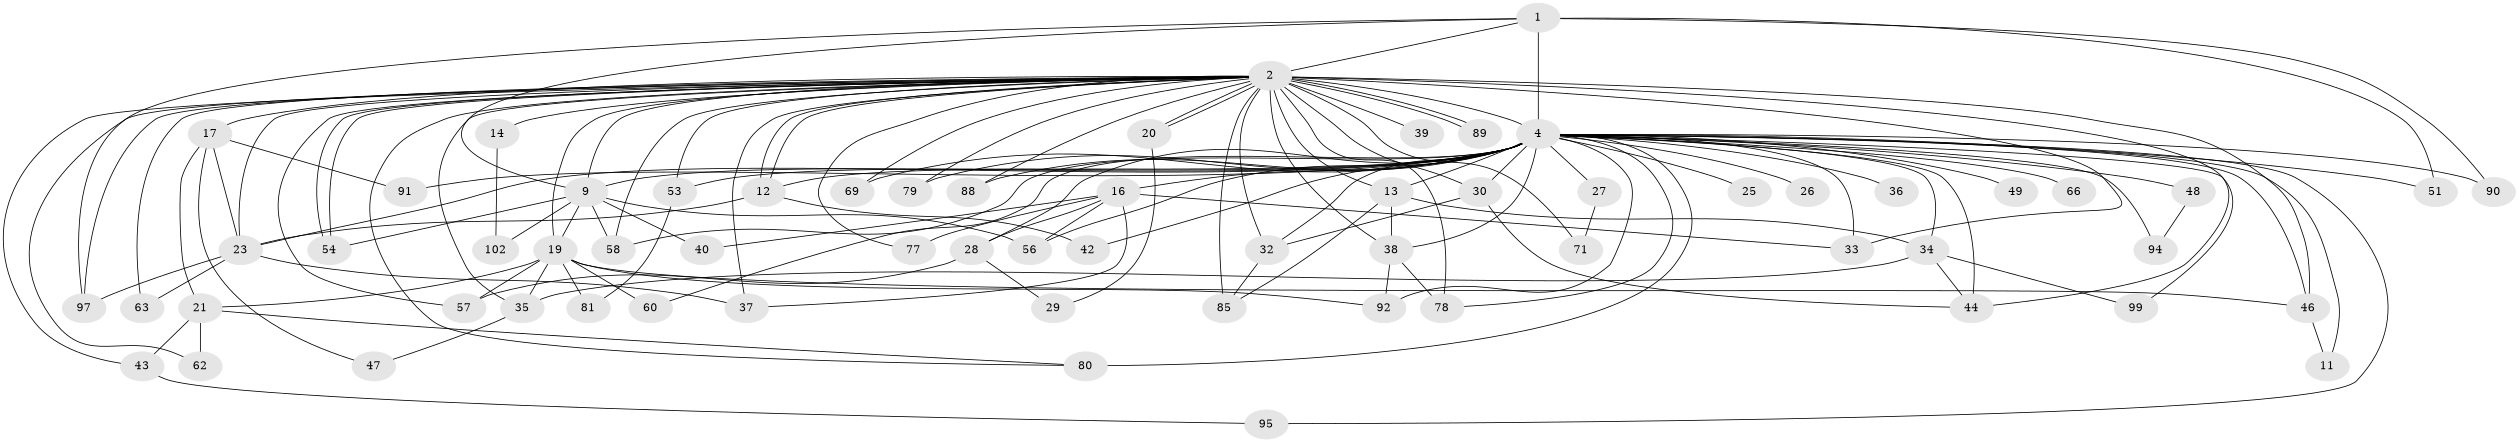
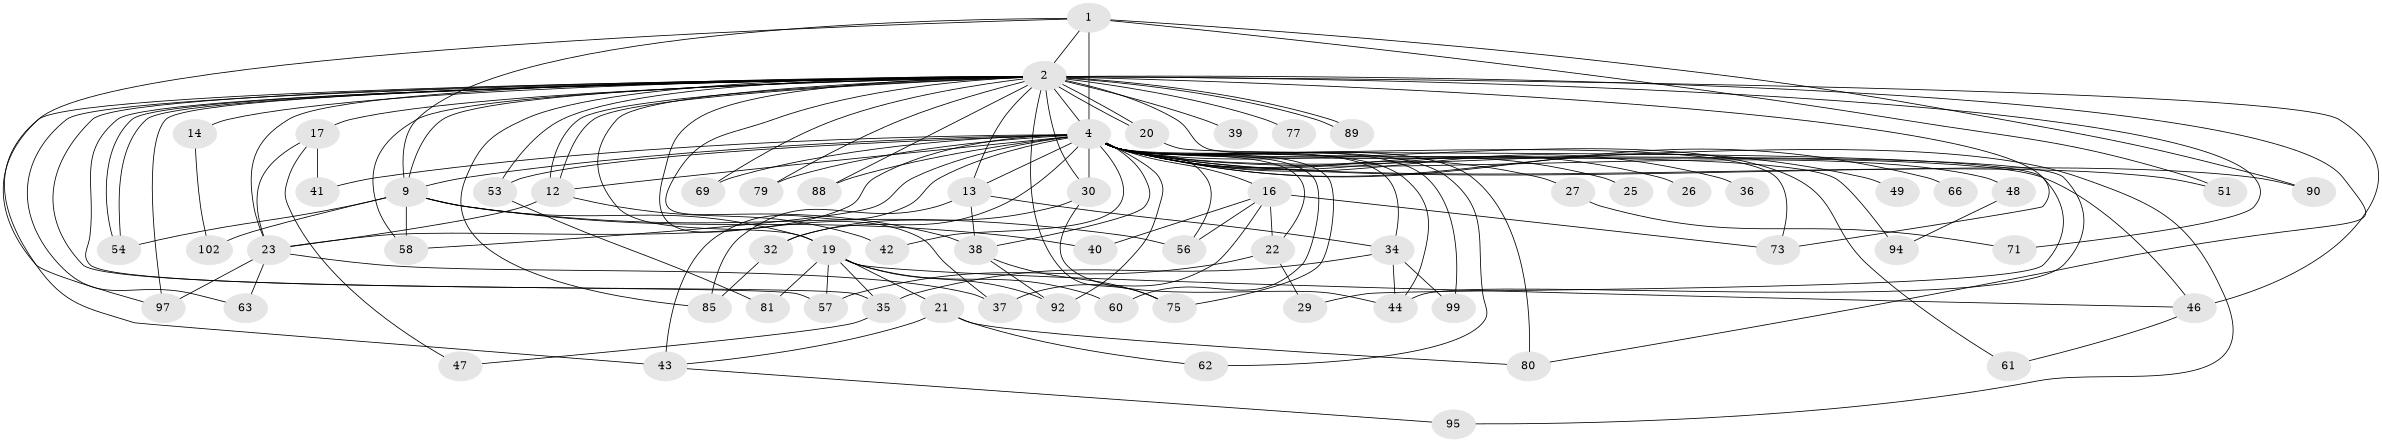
(494, 91) -> (1471, 204)
(1240, 142) -> none
(405, 192) -> (318, 192)
none -> (908, 205)
(1022, 215) -> none
(180, 219) -> none
(972, 250) -> (1273, 250)
(1852, 250) -> (1778, 250)
(1442, 308) -> (1175, 308)
(2327, 366) -> (2009, 366)
